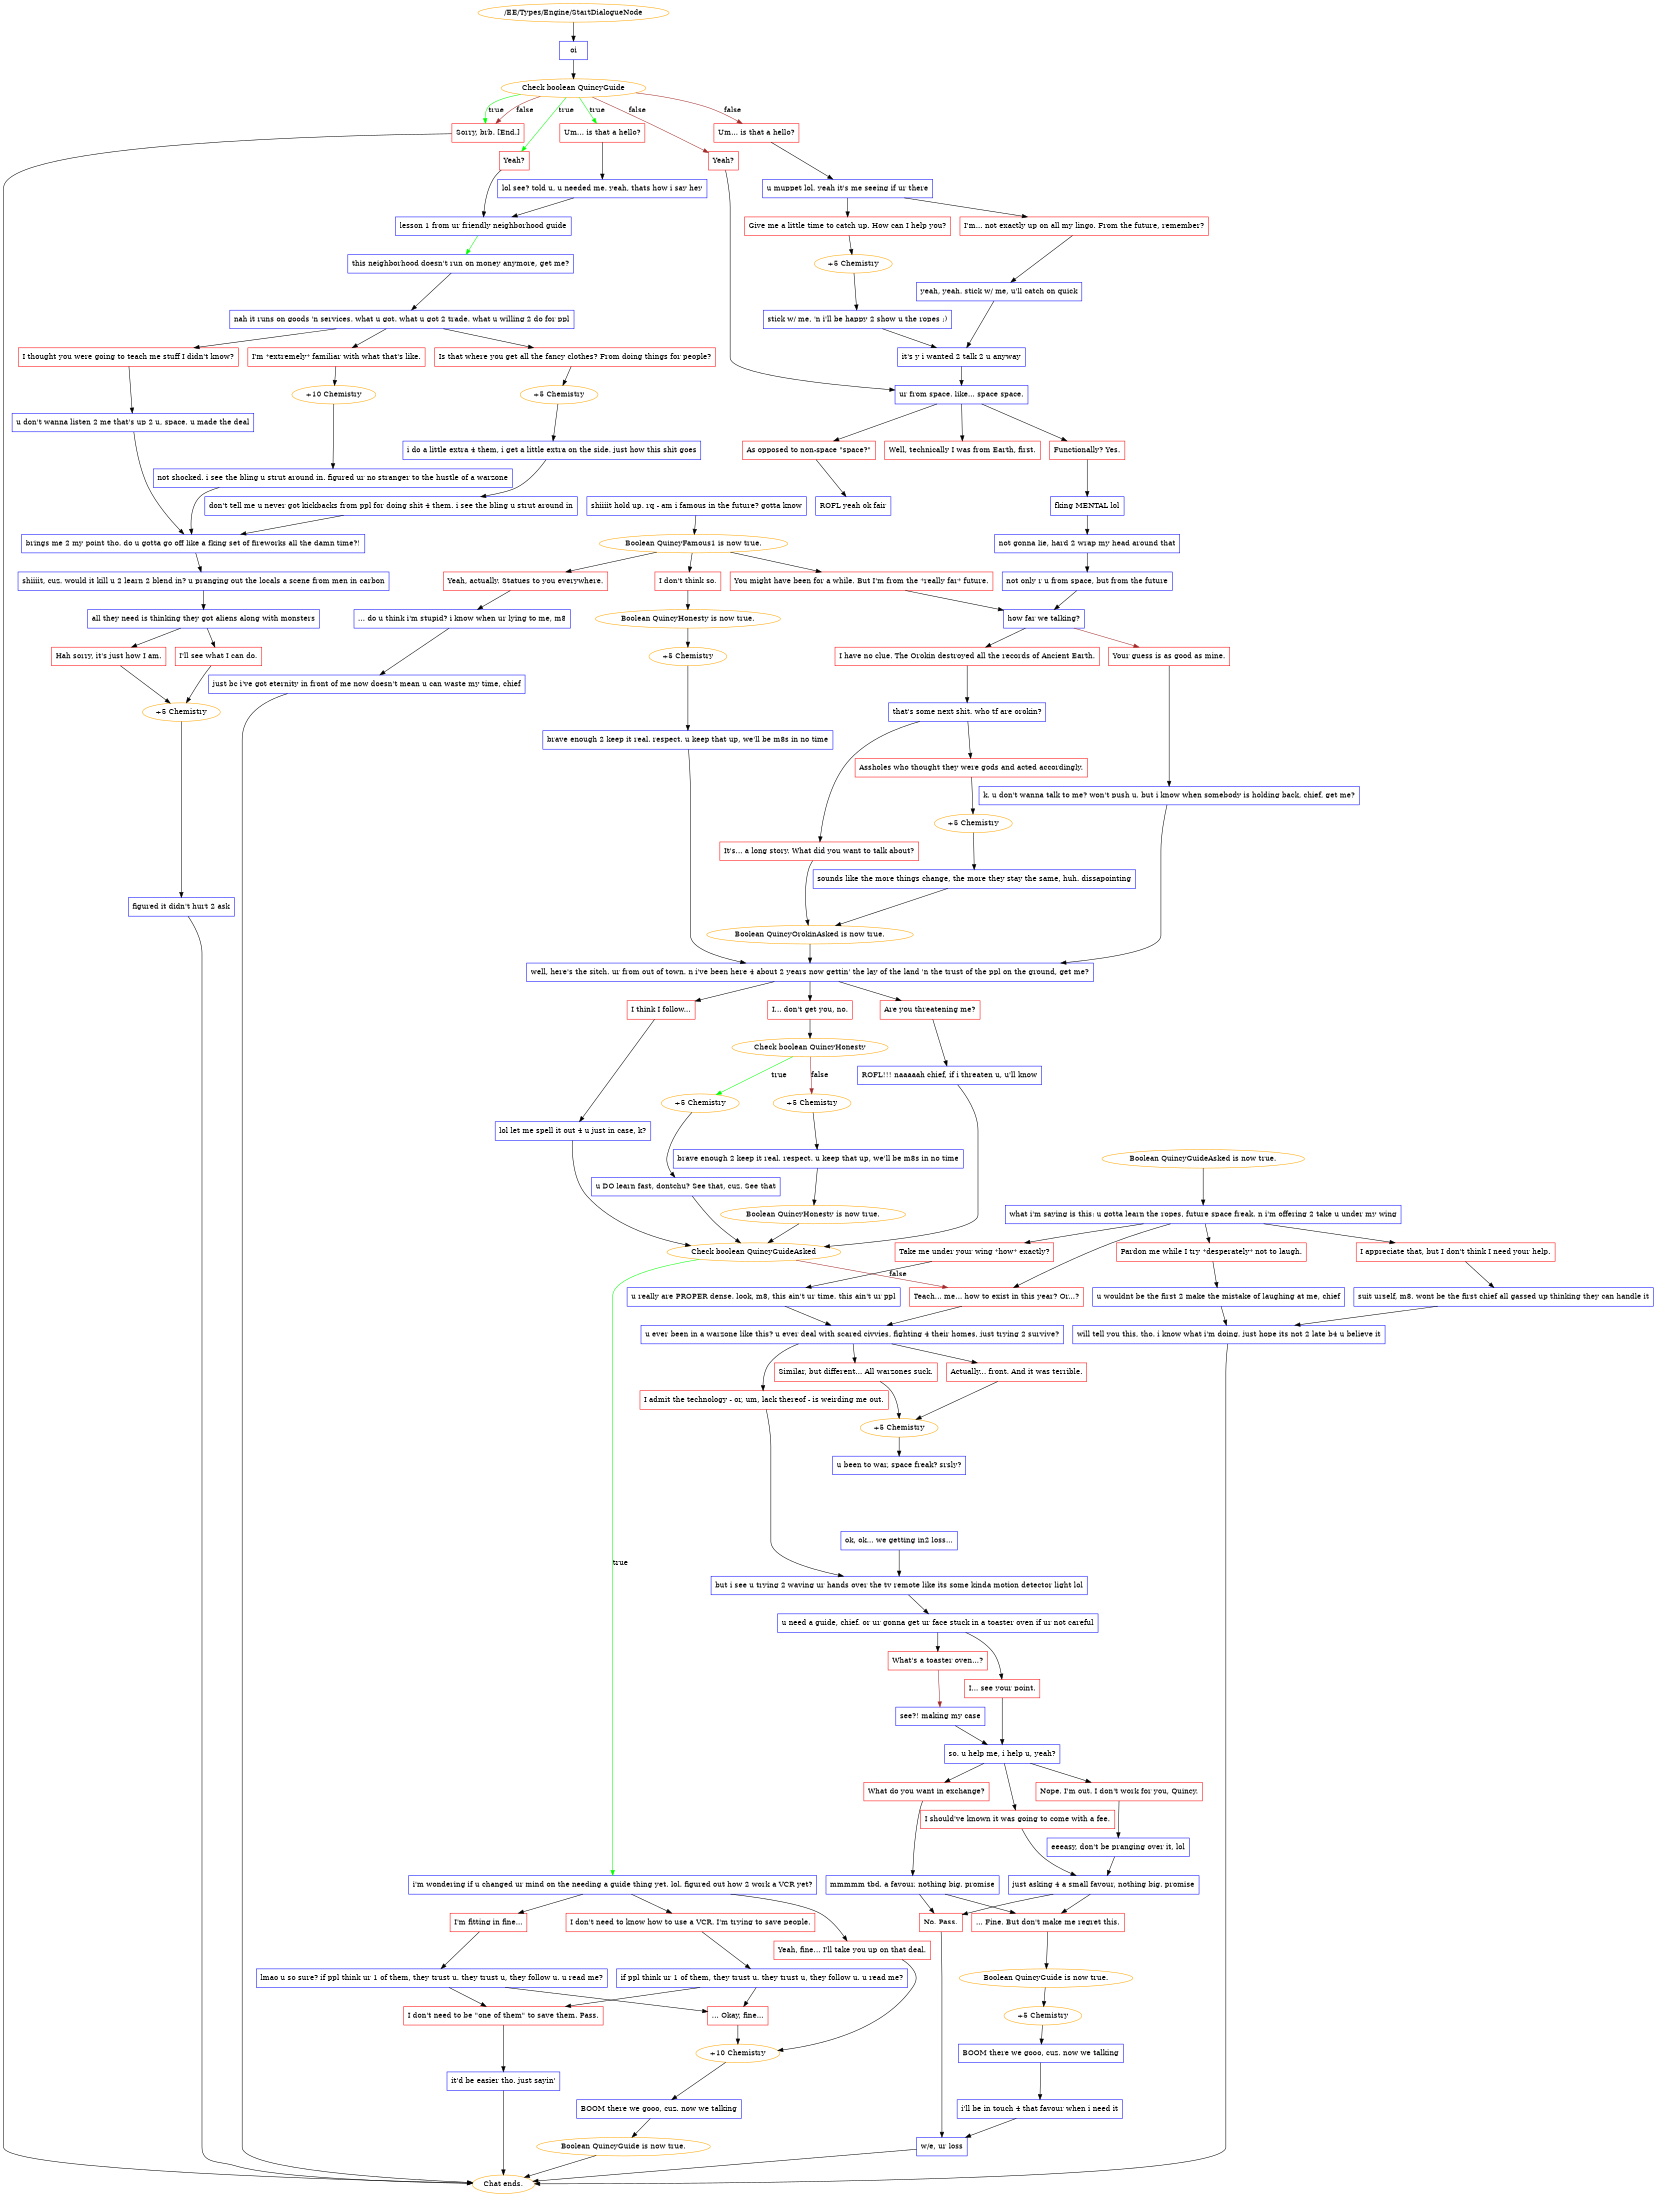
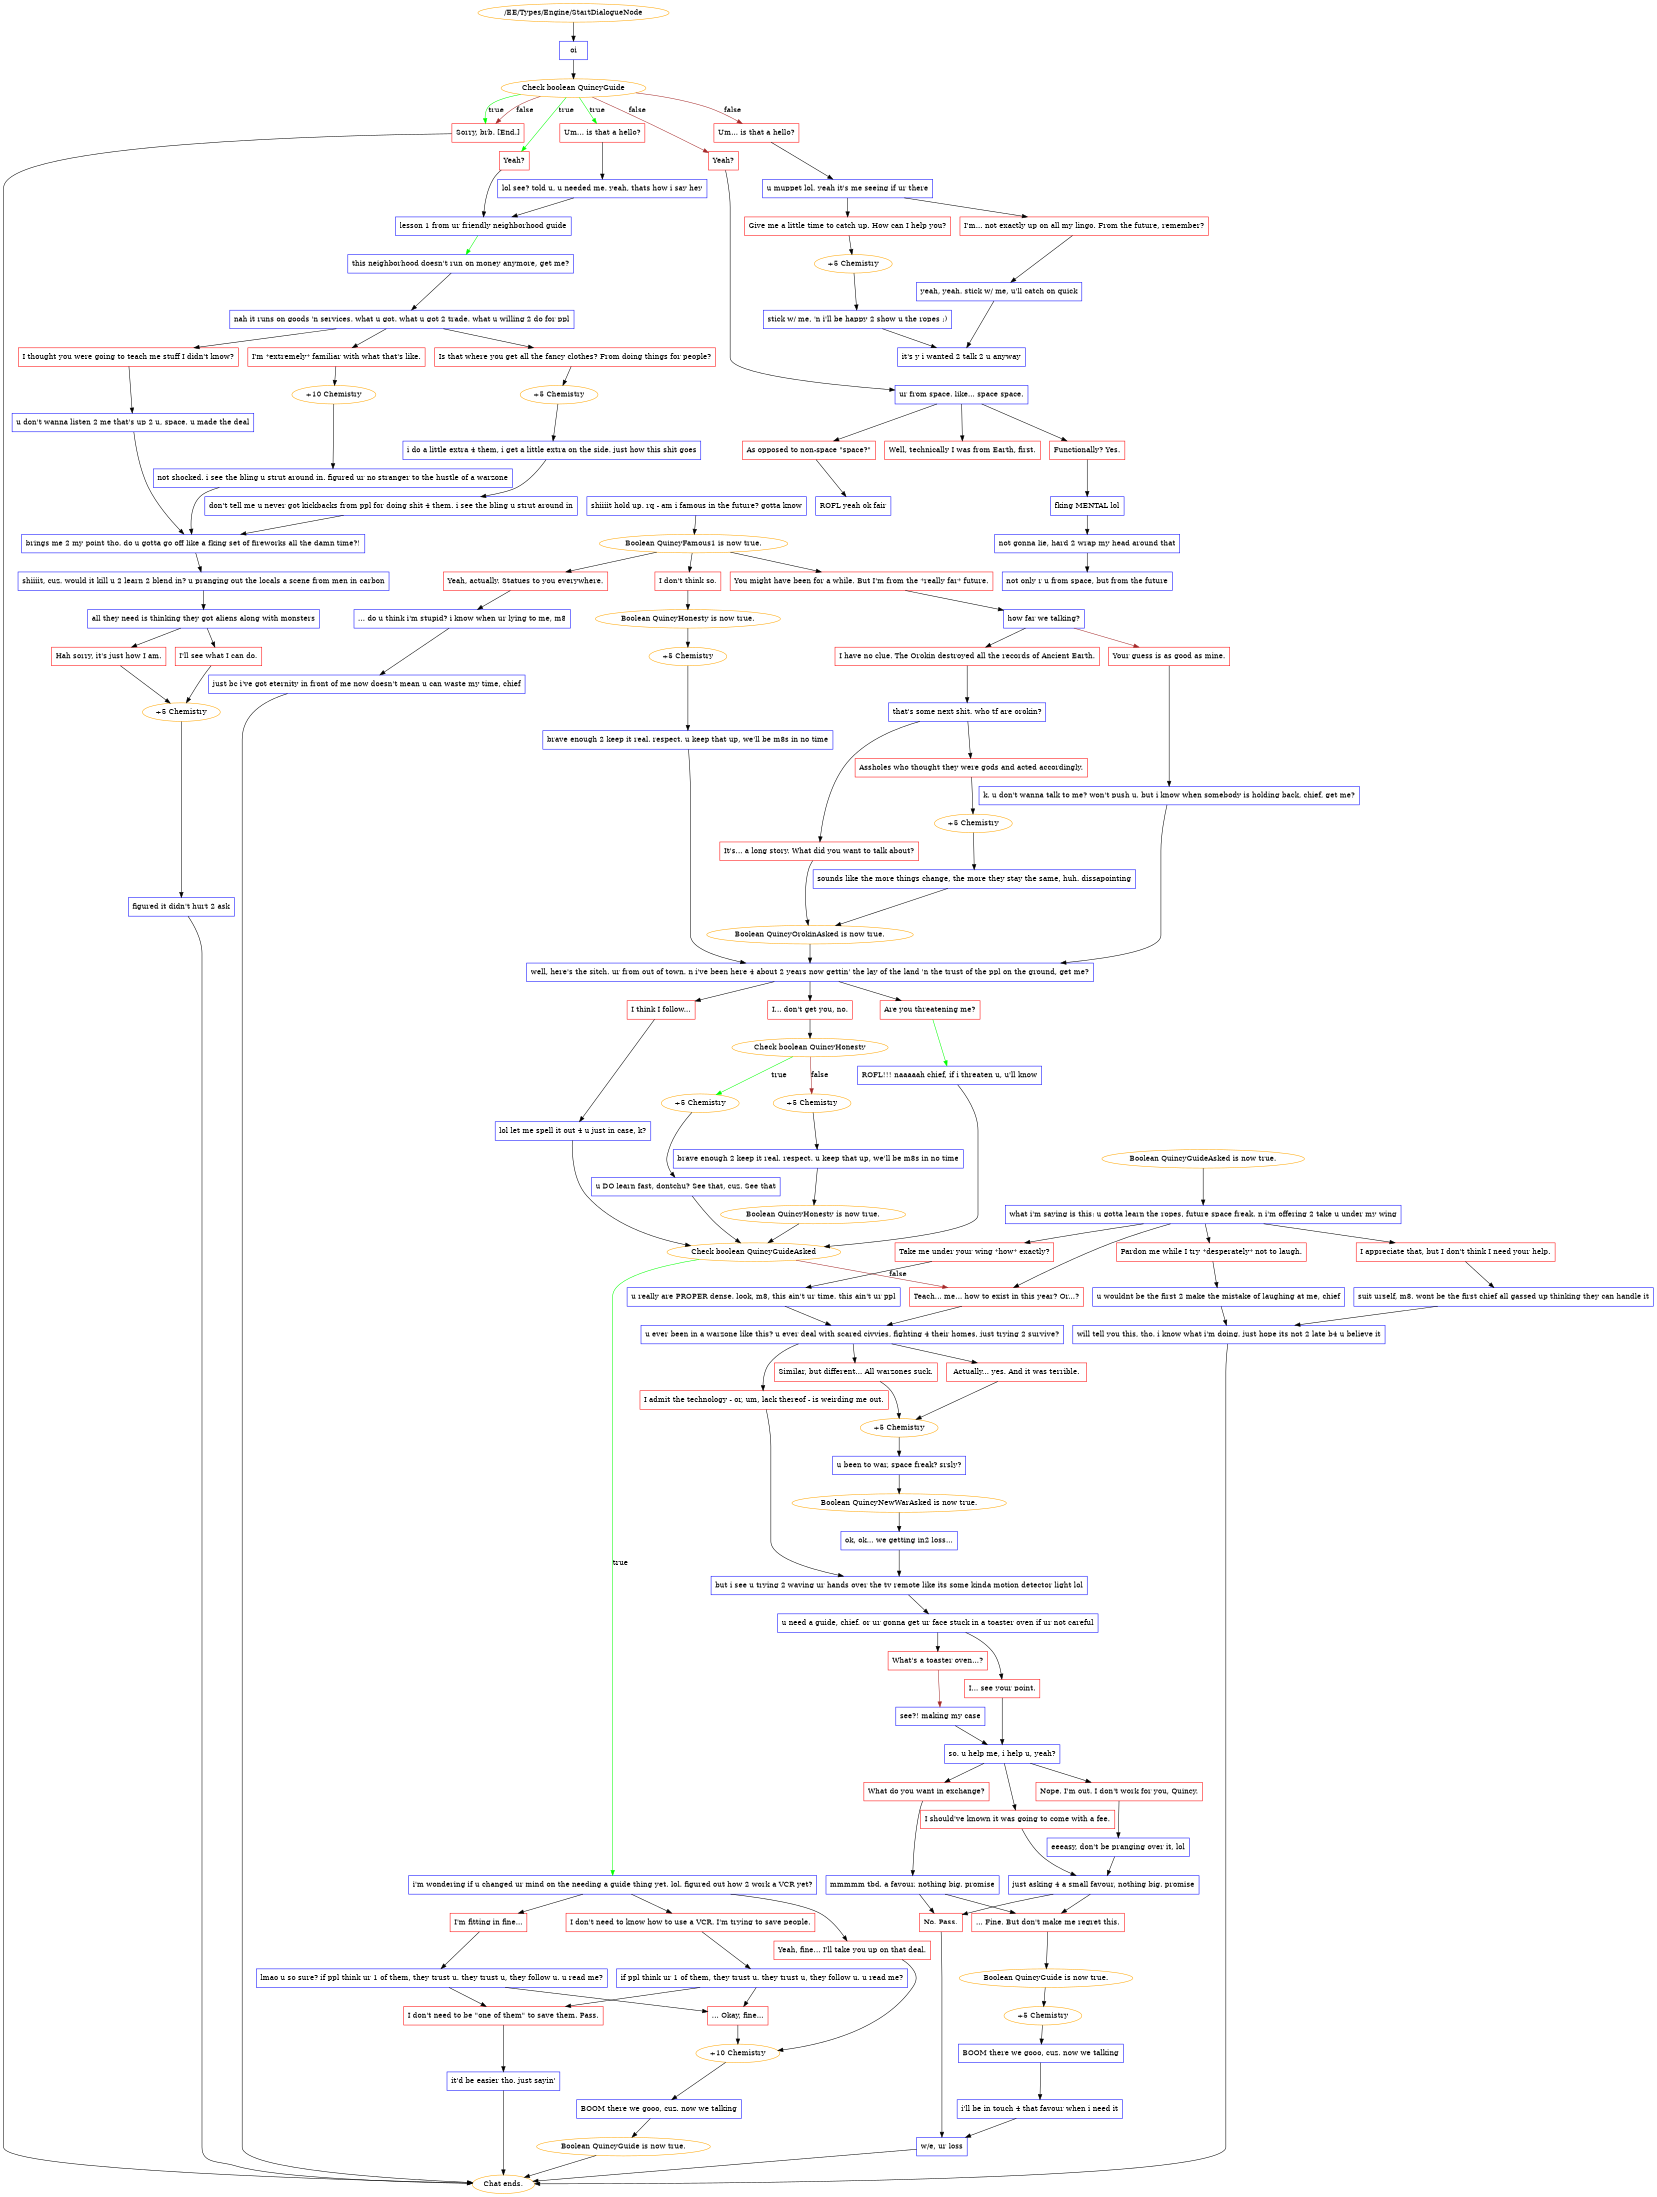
(962, 373) -> none
(1068, 598) -> none
(939, 1040) -> (939, 1040)
(1017, 1372) -> (1017, 1372)
none -> (899, 1503)
